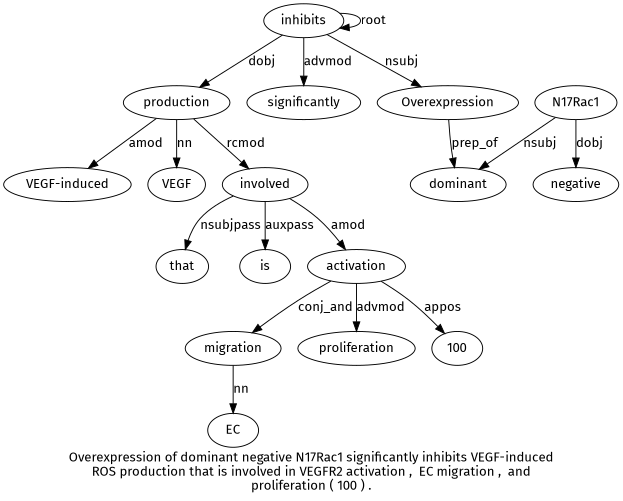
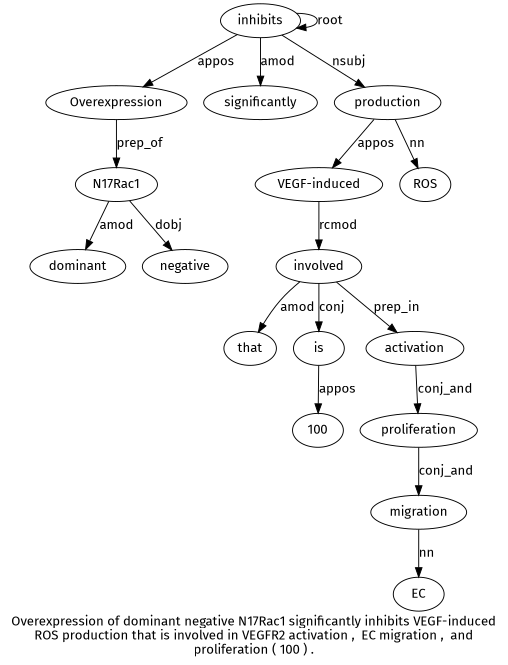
(262, 62) -> (349, 62)
(328, 62) -> (278, 62)
(402, 62) -> (216, 62)
(450, 139) -> (116, 139)
(218, 141) -> (319, 221)
(146, 144) -> (376, 144)
(540, 144) -> (117, 226)
(177, 185) -> (425, 185)
(231, 226) -> (298, 307)
(290, 226) -> (332, 307)
(349, 226) -> (397, 307)
(411, 302) -> (318, 385)
(295, 303) -> (419, 467)
(381, 307) -> (445, 389)
